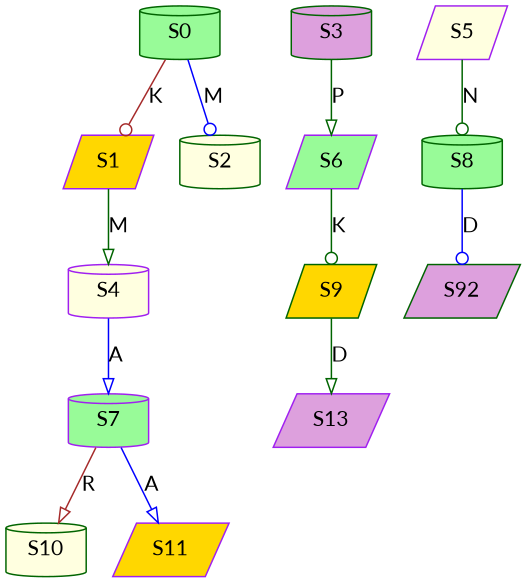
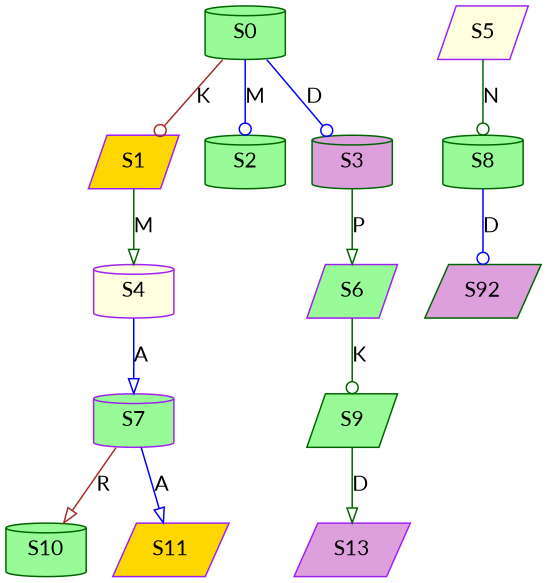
none -> (295, 93)
(220, 162) -> (245, 162)
(331, 291) -> (352, 421)
(46, 550) -> (46, 550)
